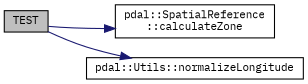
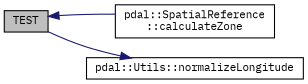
(76, 28) -> (87, 14)
